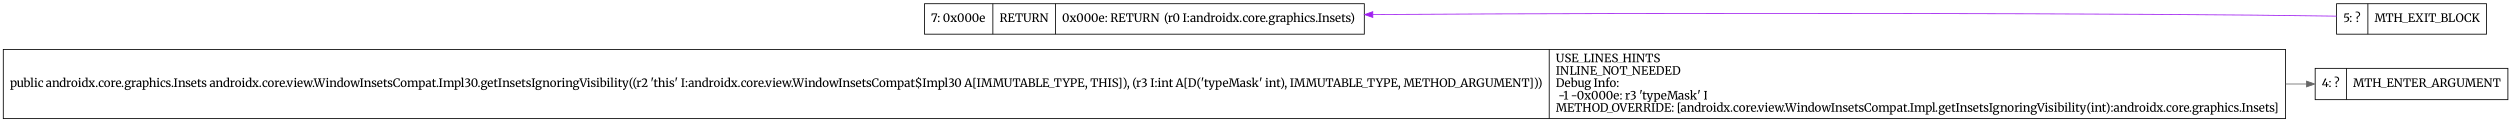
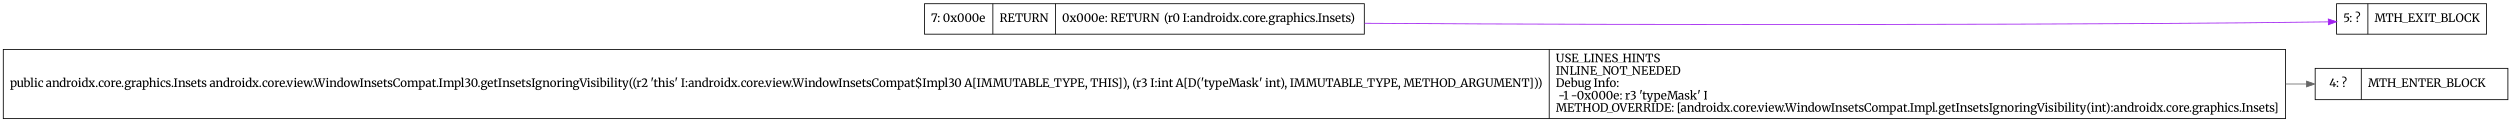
(1855, 13) -> (1846, 24)
(2427, 84) -> (2427, 84)
